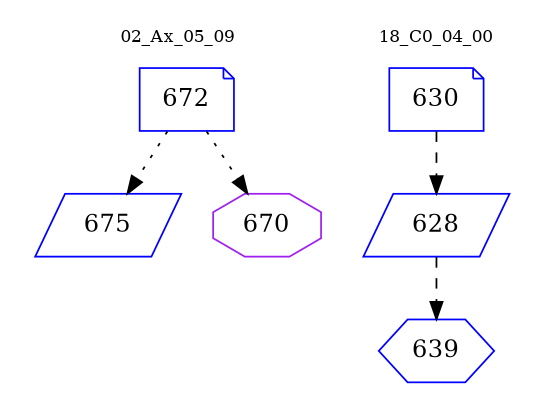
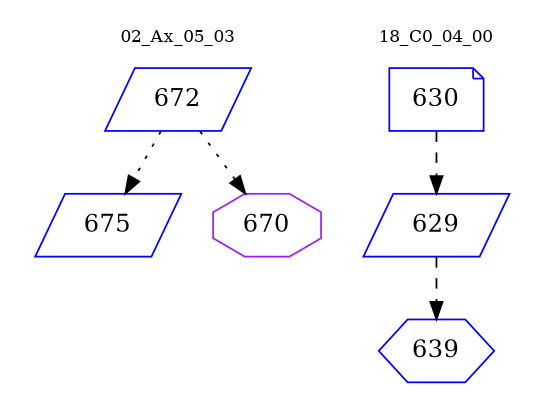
(178, 38) -> (178, 38)
(187, 100) -> (178, 100)
(436, 225) -> (436, 225)
